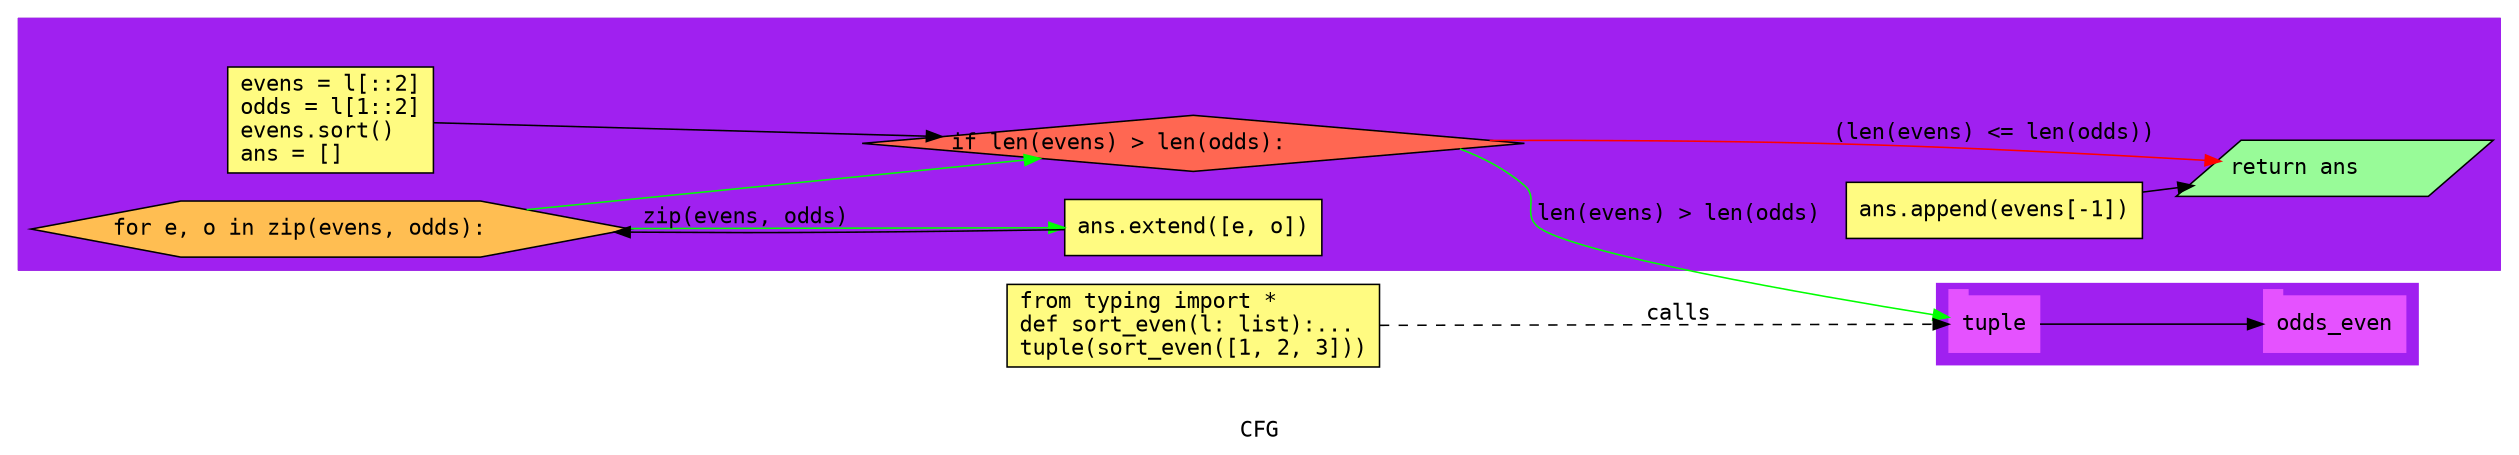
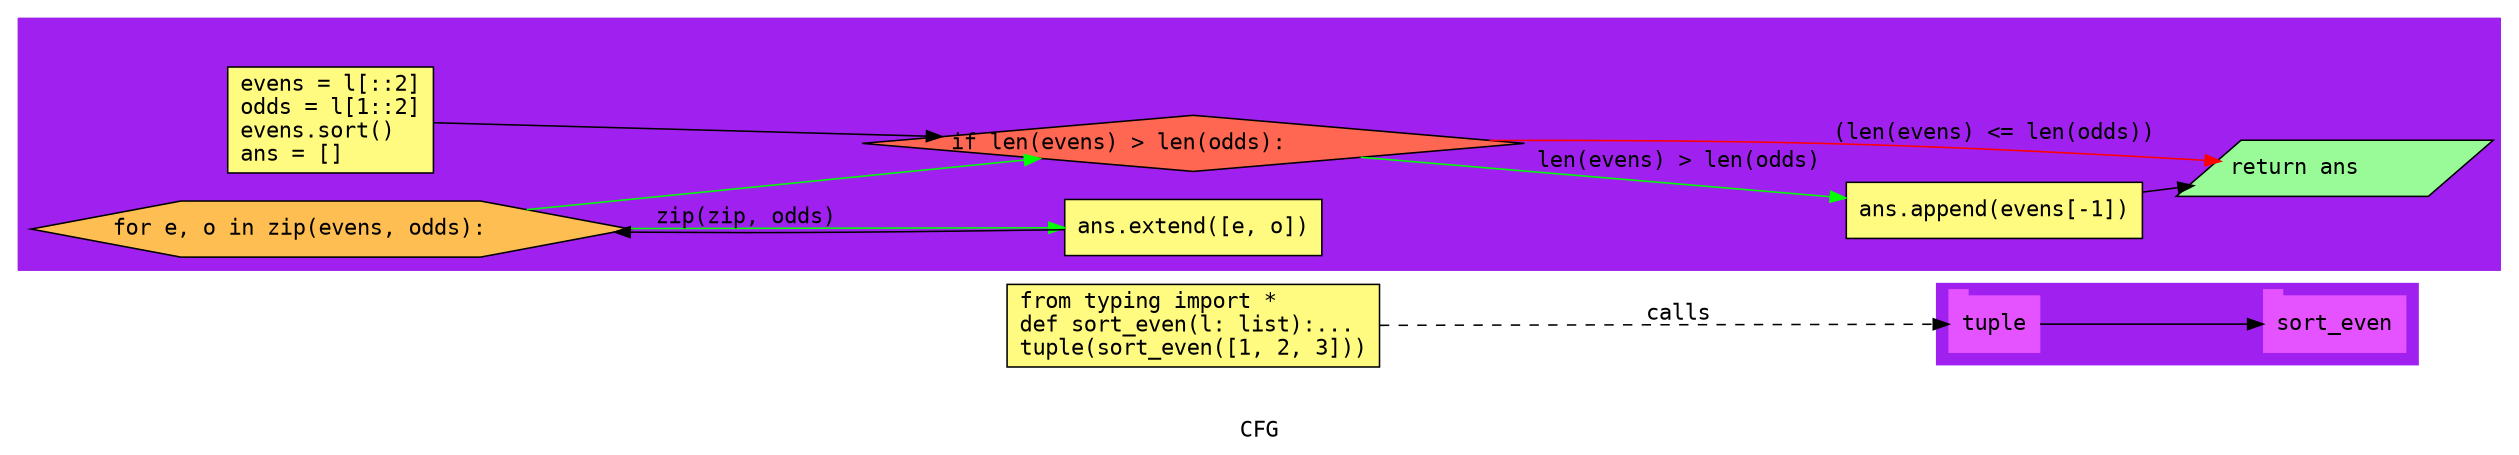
(746, 217) -> (746, 217)
(1636, 259) -> (1596, 177)
(2335, 324) -> (2335, 324)
